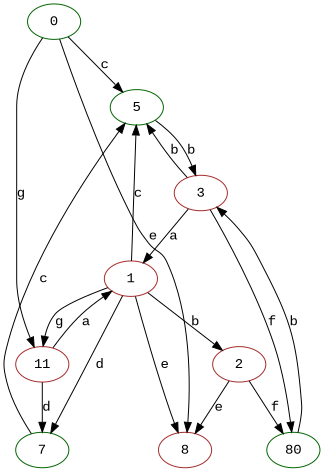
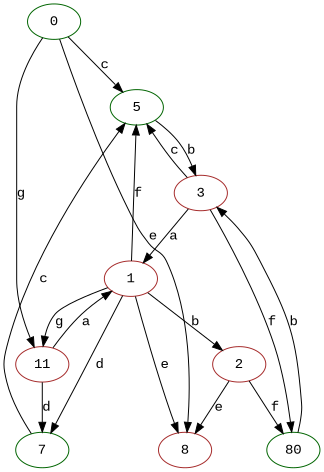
(175, 150) -> (175, 150)
(138, 193) -> (138, 193)
